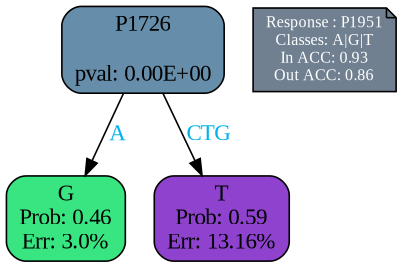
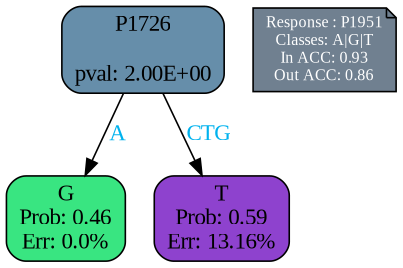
(143, 50) -> (143, 50)
(66, 219) -> (66, 219)
